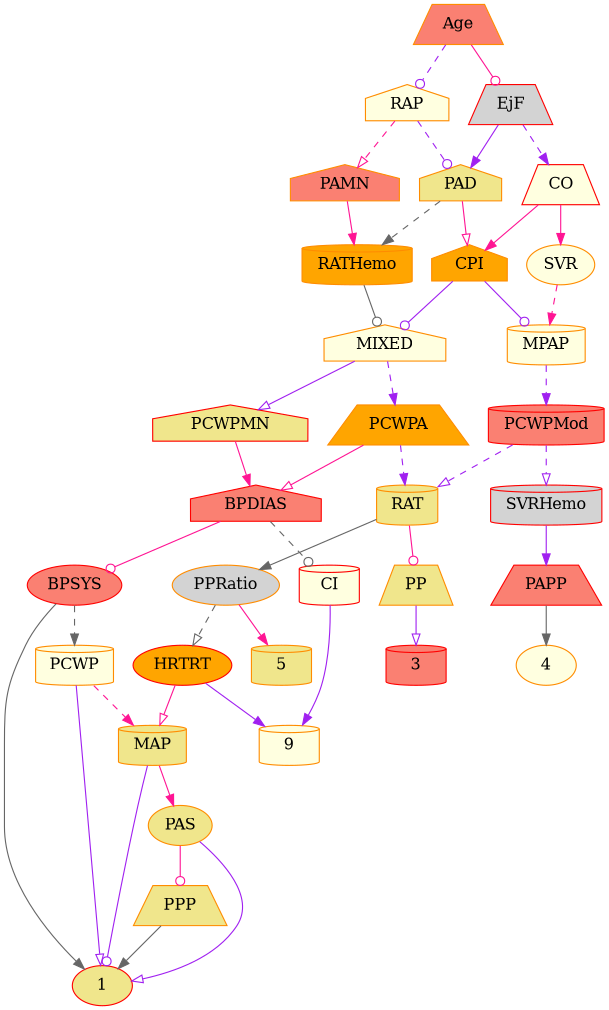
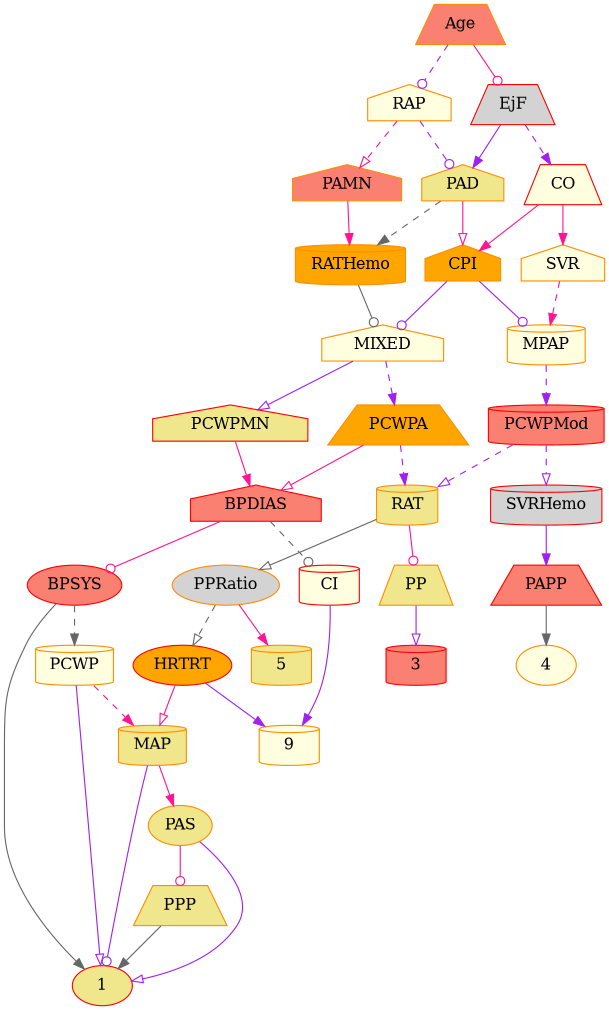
(561, 265) -> (563, 265)
(323, 542) -> (323, 542)
